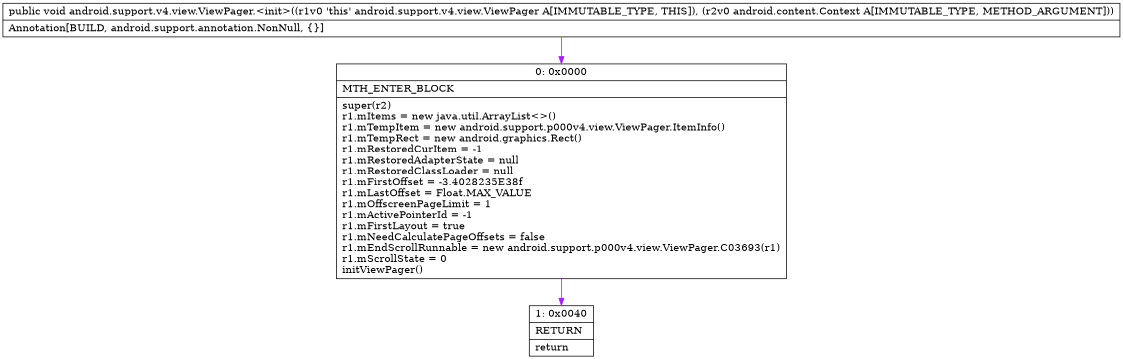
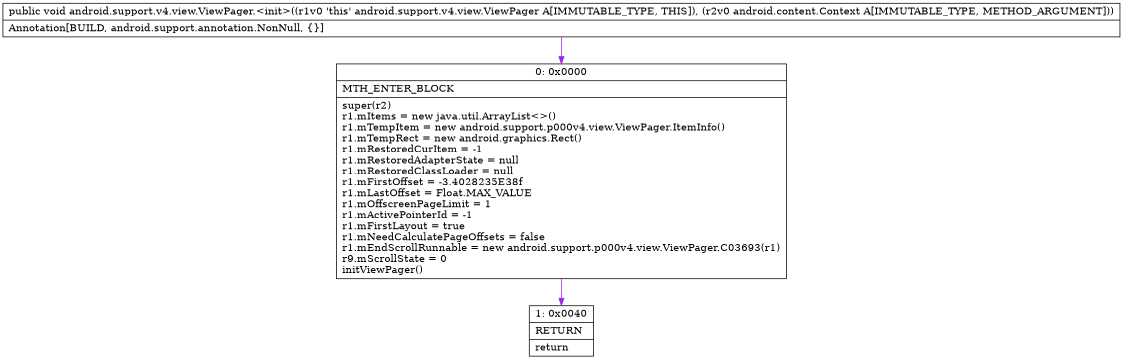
(395, 259) -> (395, 259)
